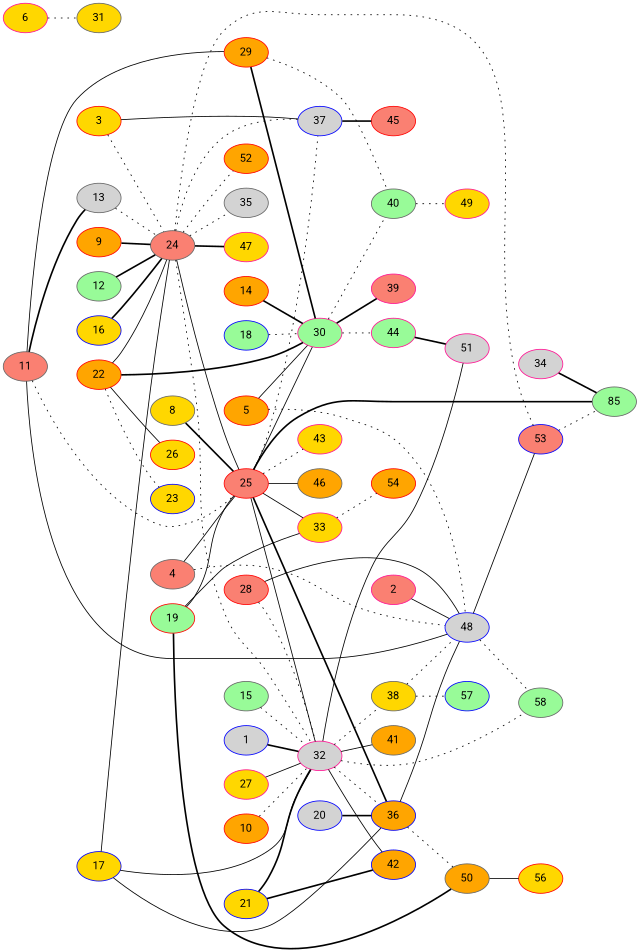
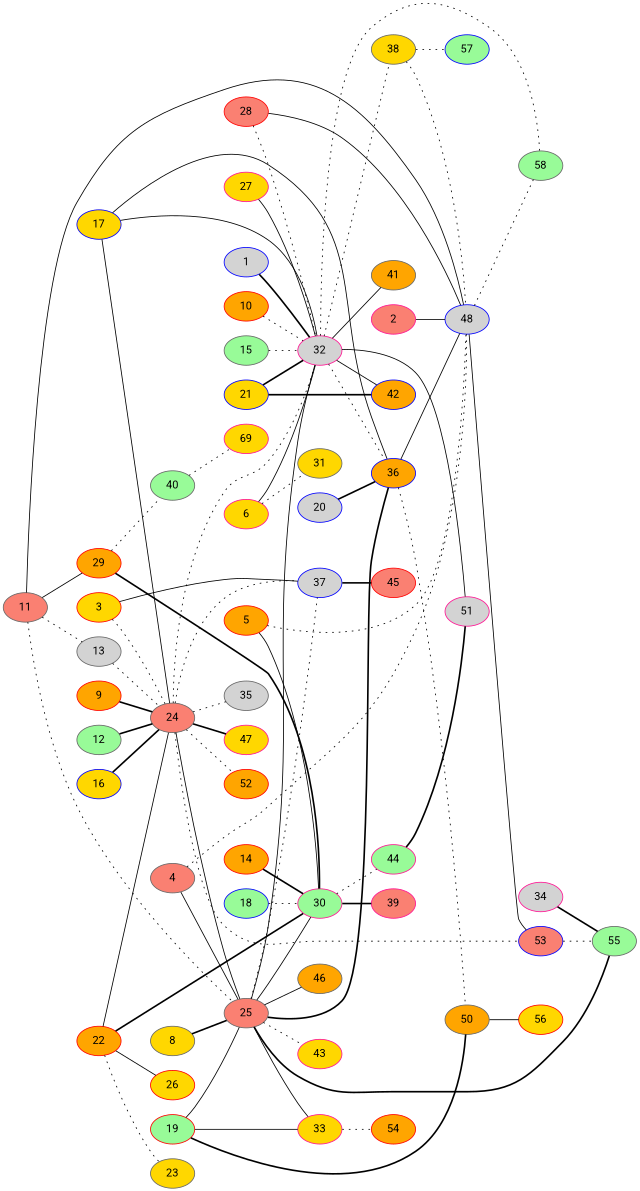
(467, 204) -> (246, 439)
(357, 268) -> none
(50, 278) -> (62, 630)
(614, 402) -> (614, 941)
none -> (293, 436)
(246, 483) -> (246, 1013)
(173, 499) -> (173, 1174)
